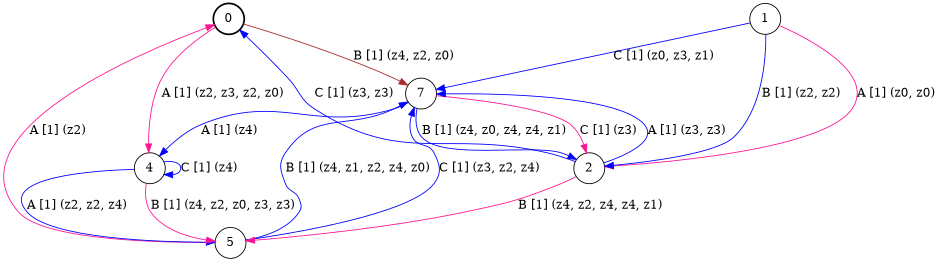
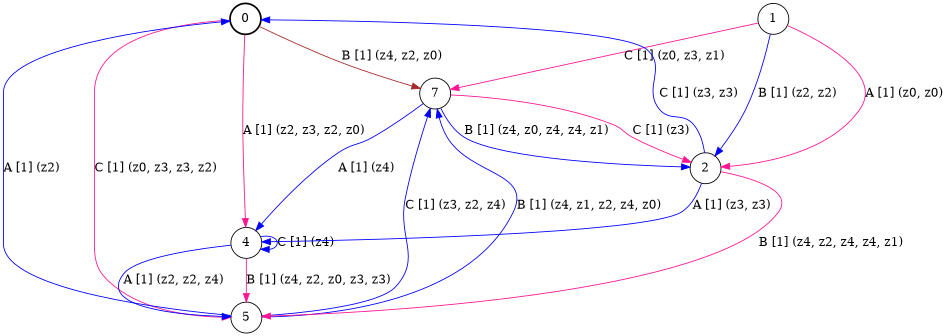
(597, 55) -> (609, 55)
(579, 101) -> (506, 234)
none -> (94, 166)
(7, 167) -> (3, 173)
